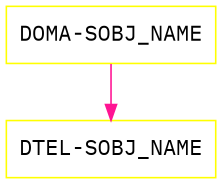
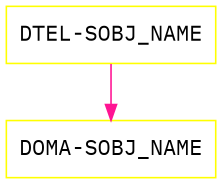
(111, 84) -> (111, 84)
